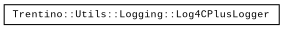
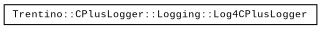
(142, 15) -> (161, 15)
